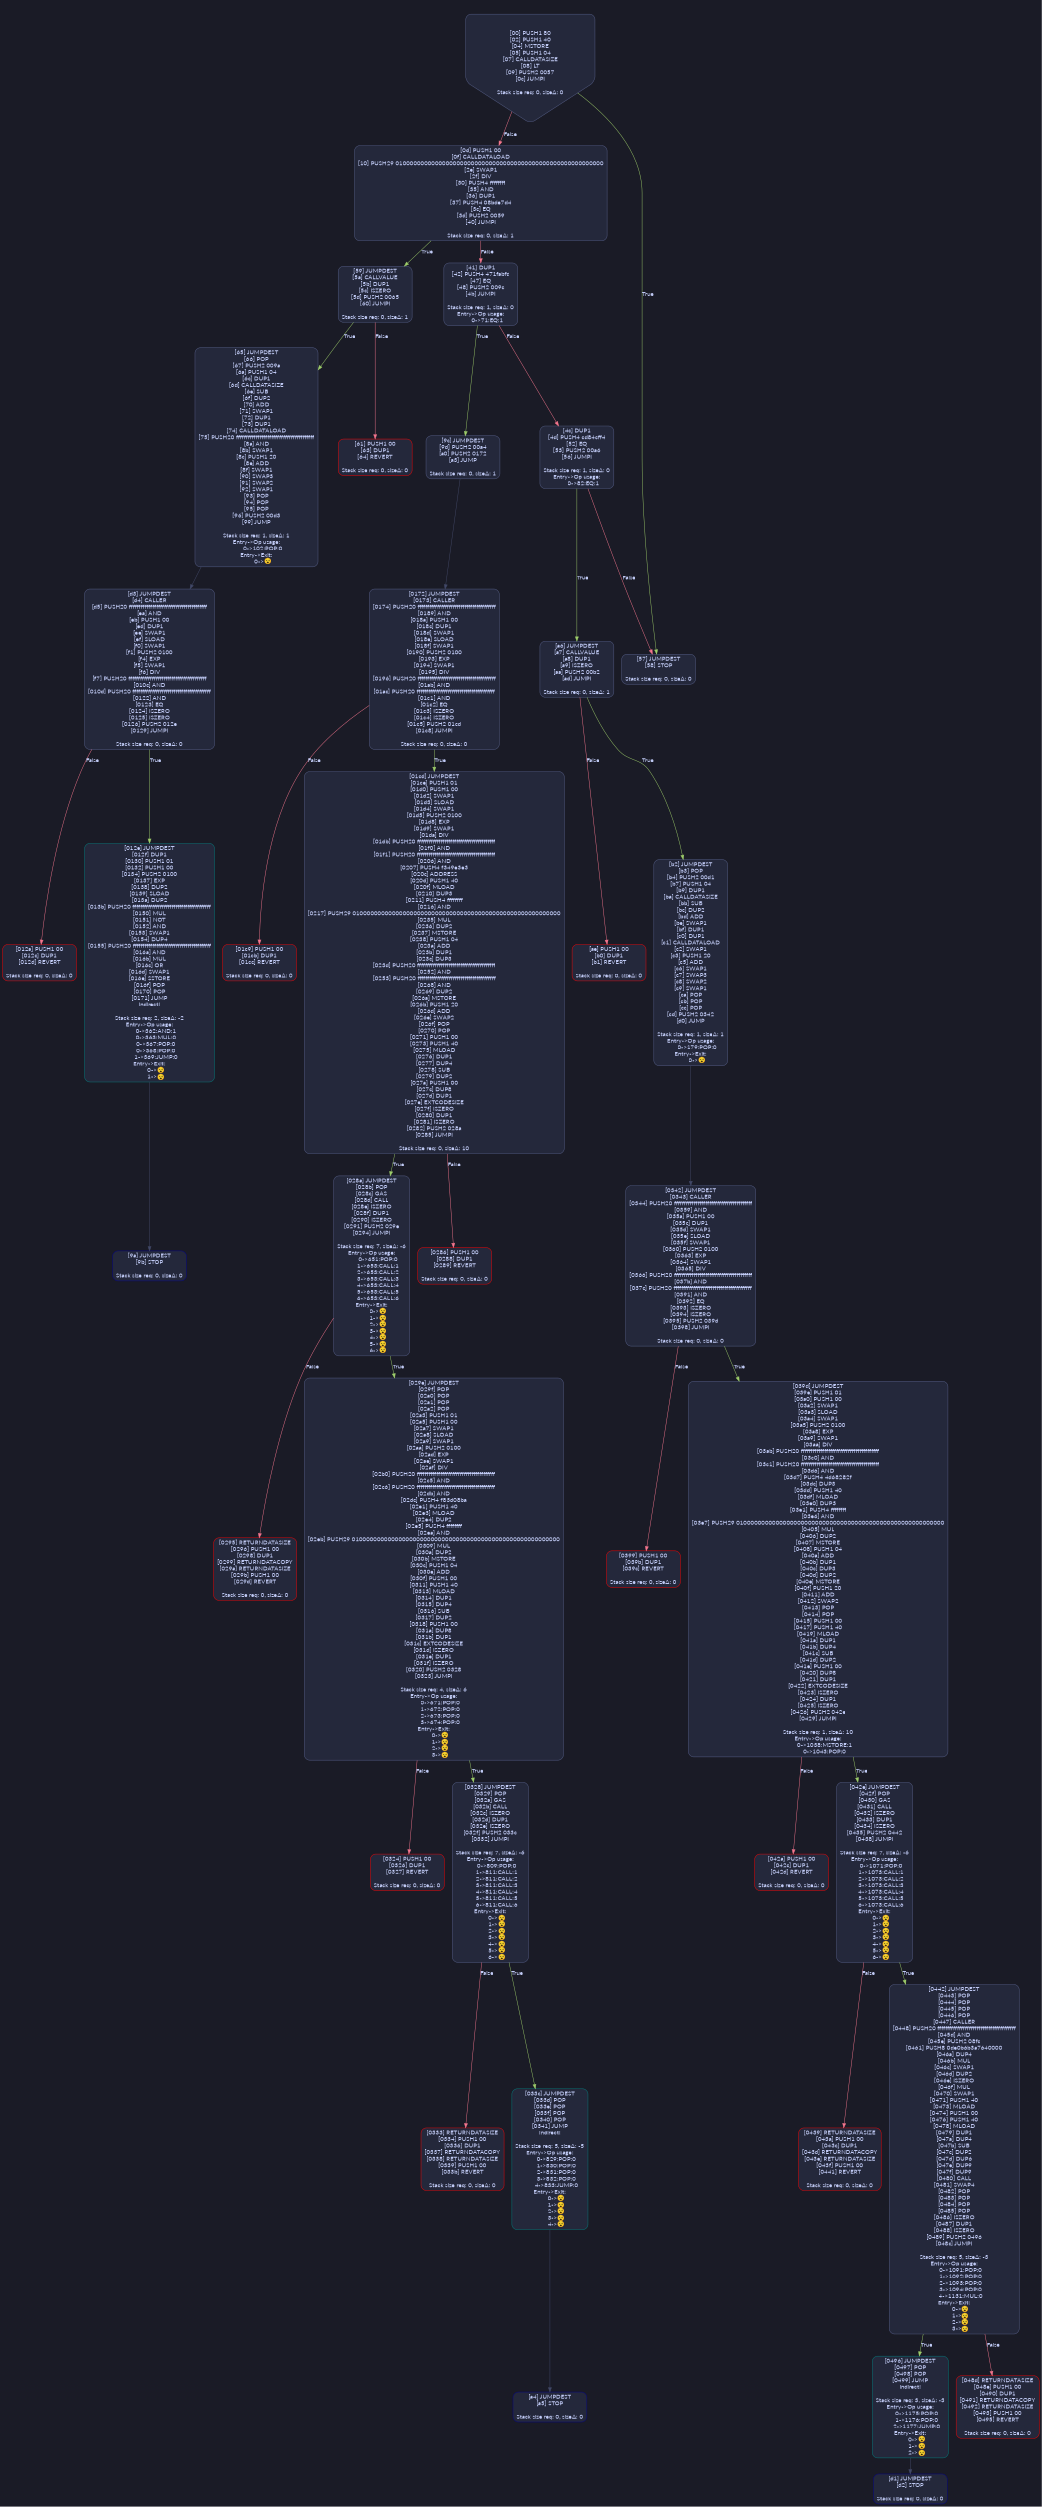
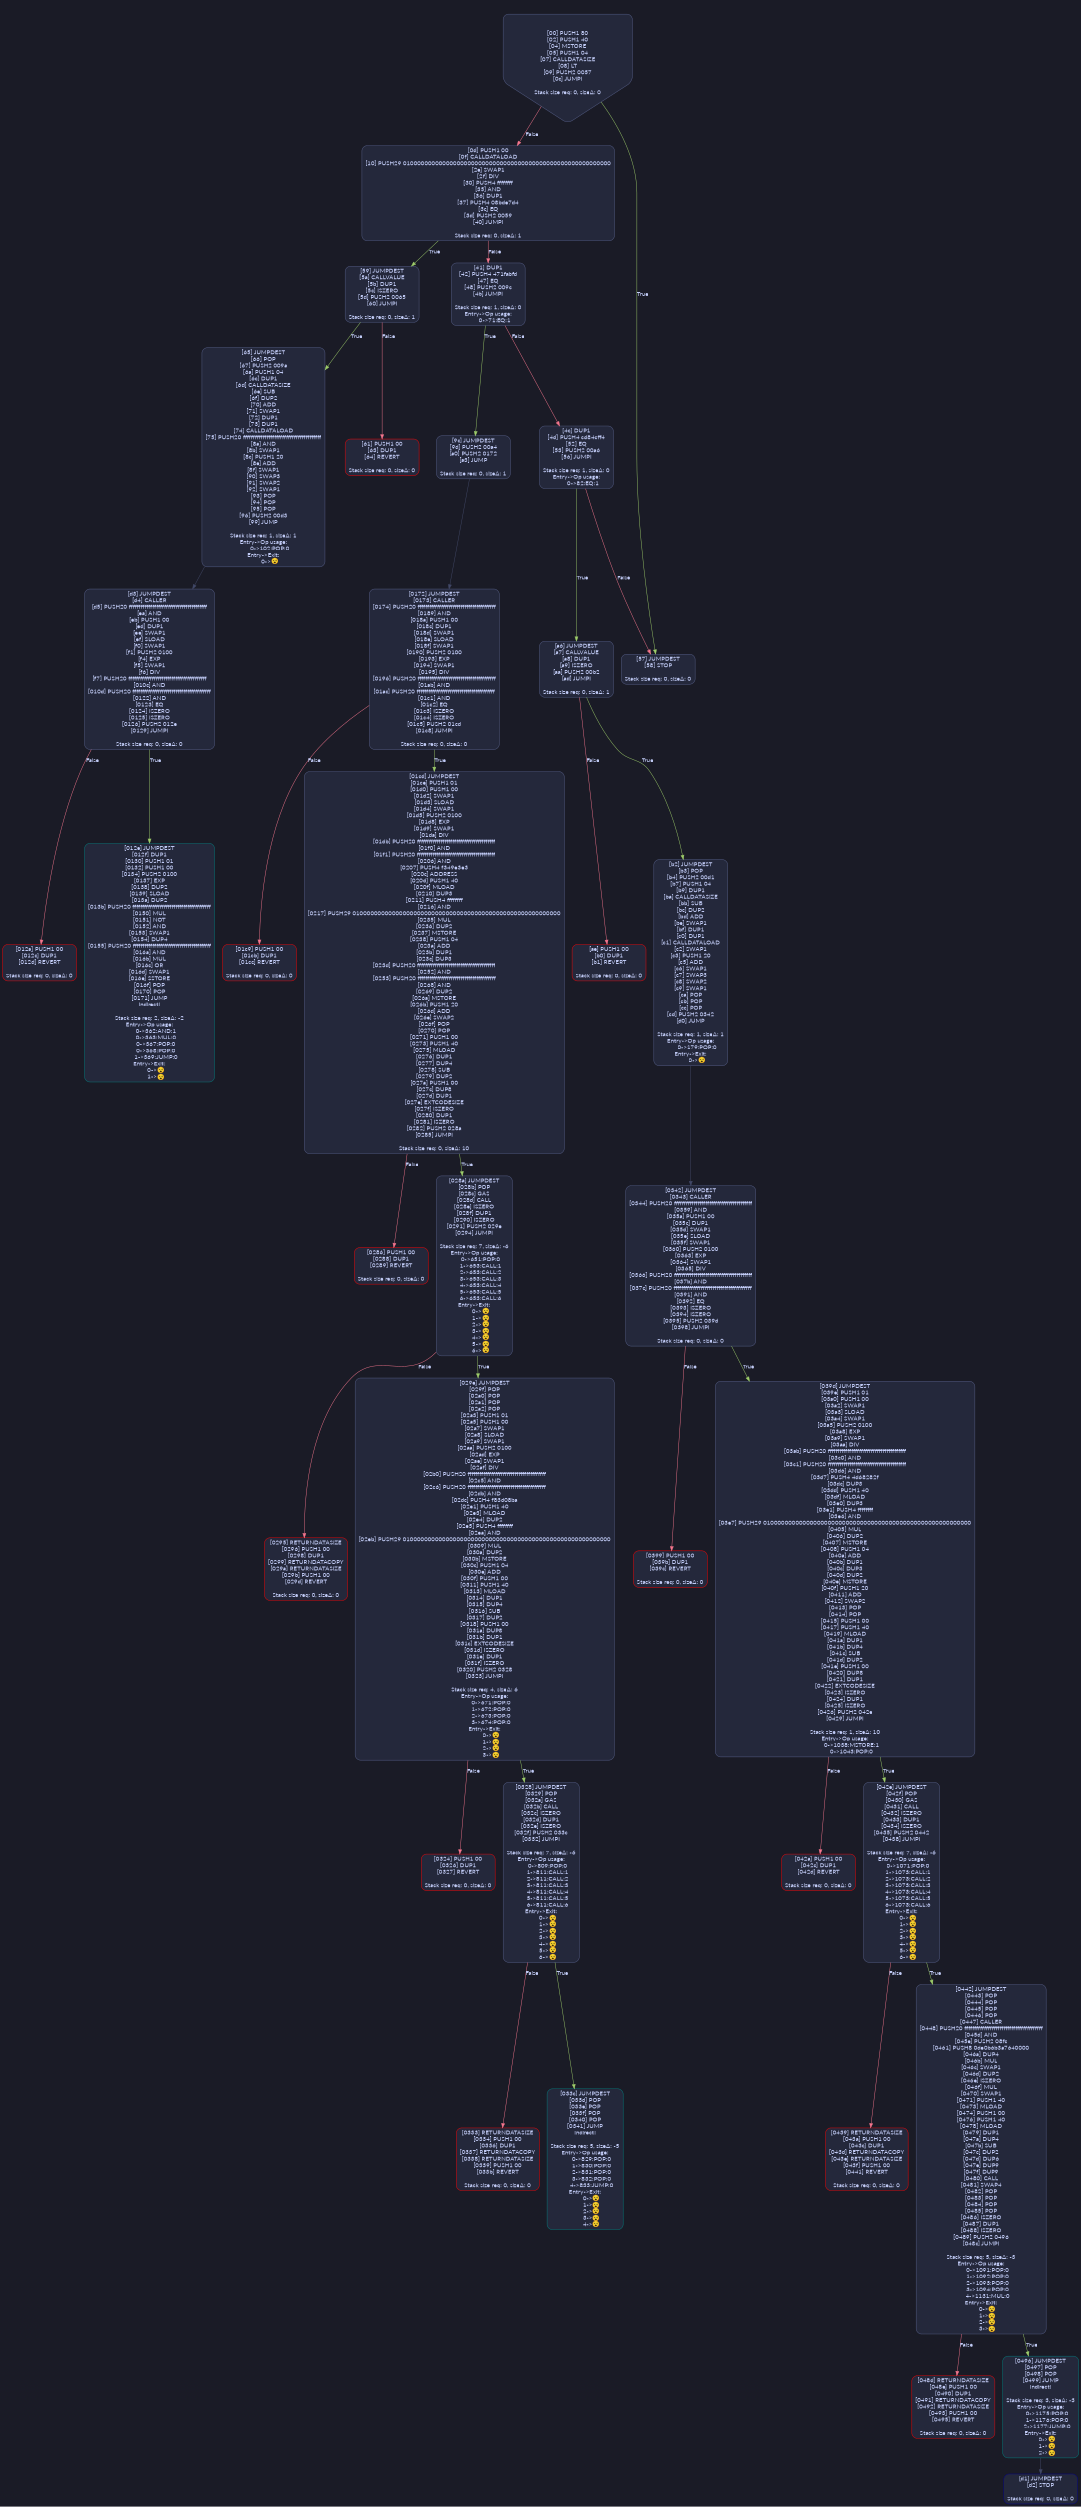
(150, 1266) -> none
(550, 2407) -> none
